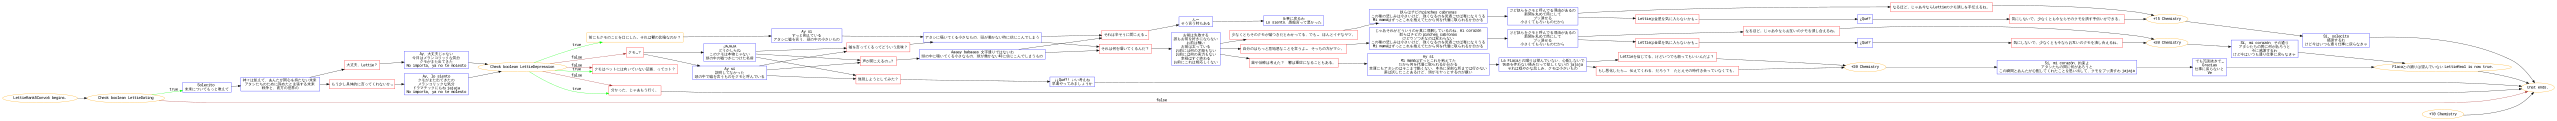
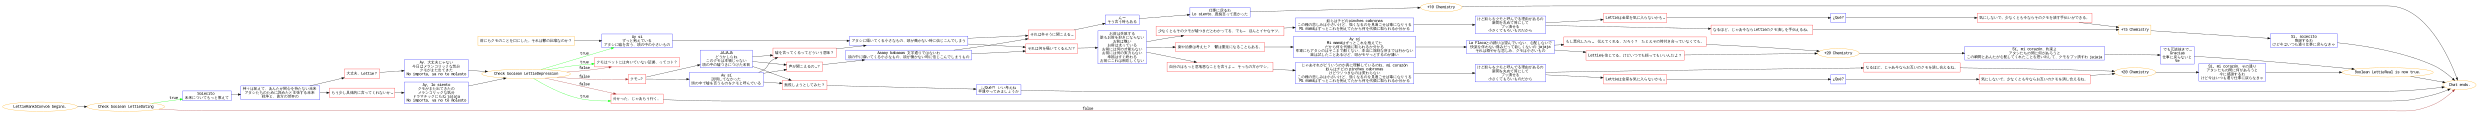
none -> (1334, 10)
(2167, 19) -> (2135, 30)
(567, 51) -> (576, 59)
(2443, 67) -> (2388, 72)
